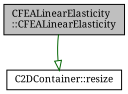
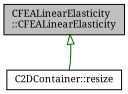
(58, 48) -> (71, 57)
